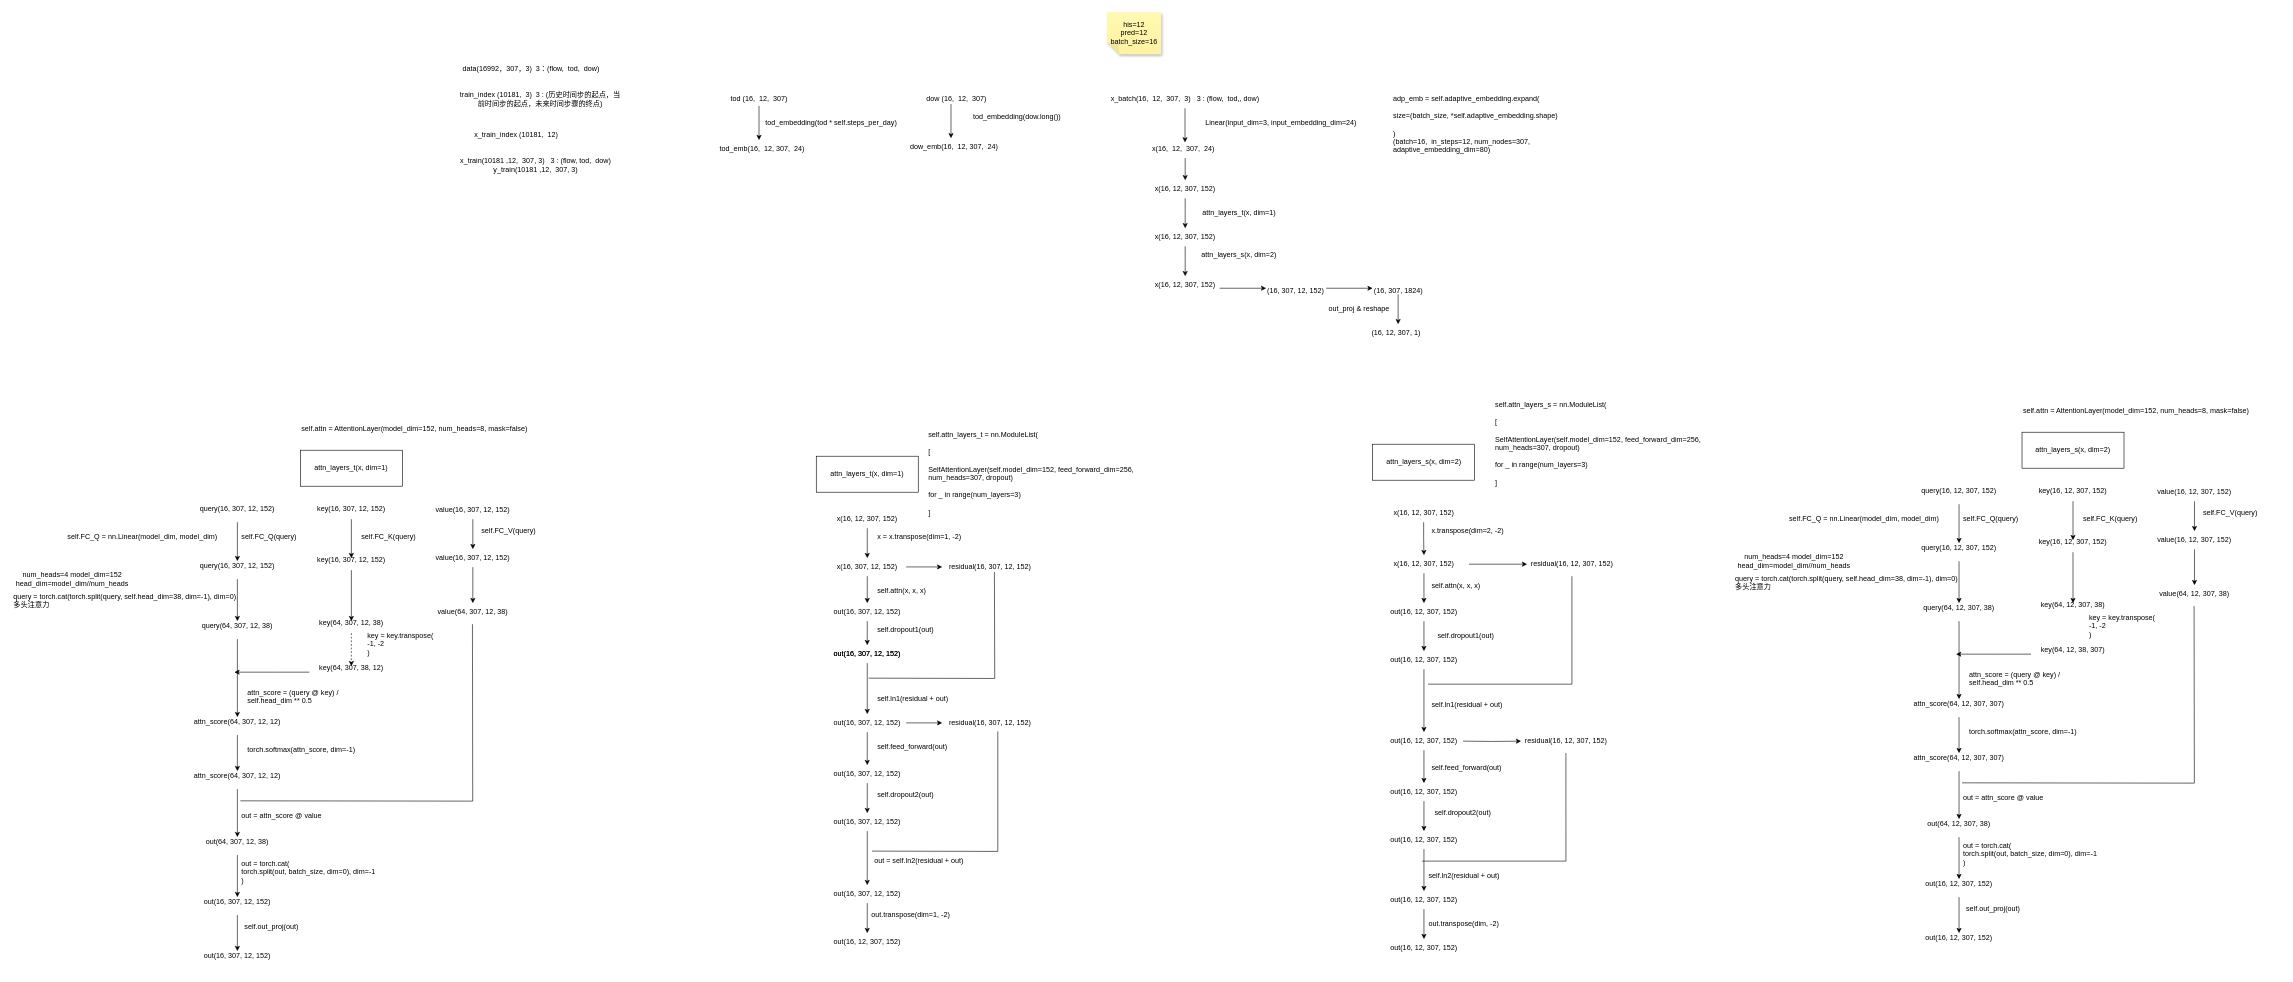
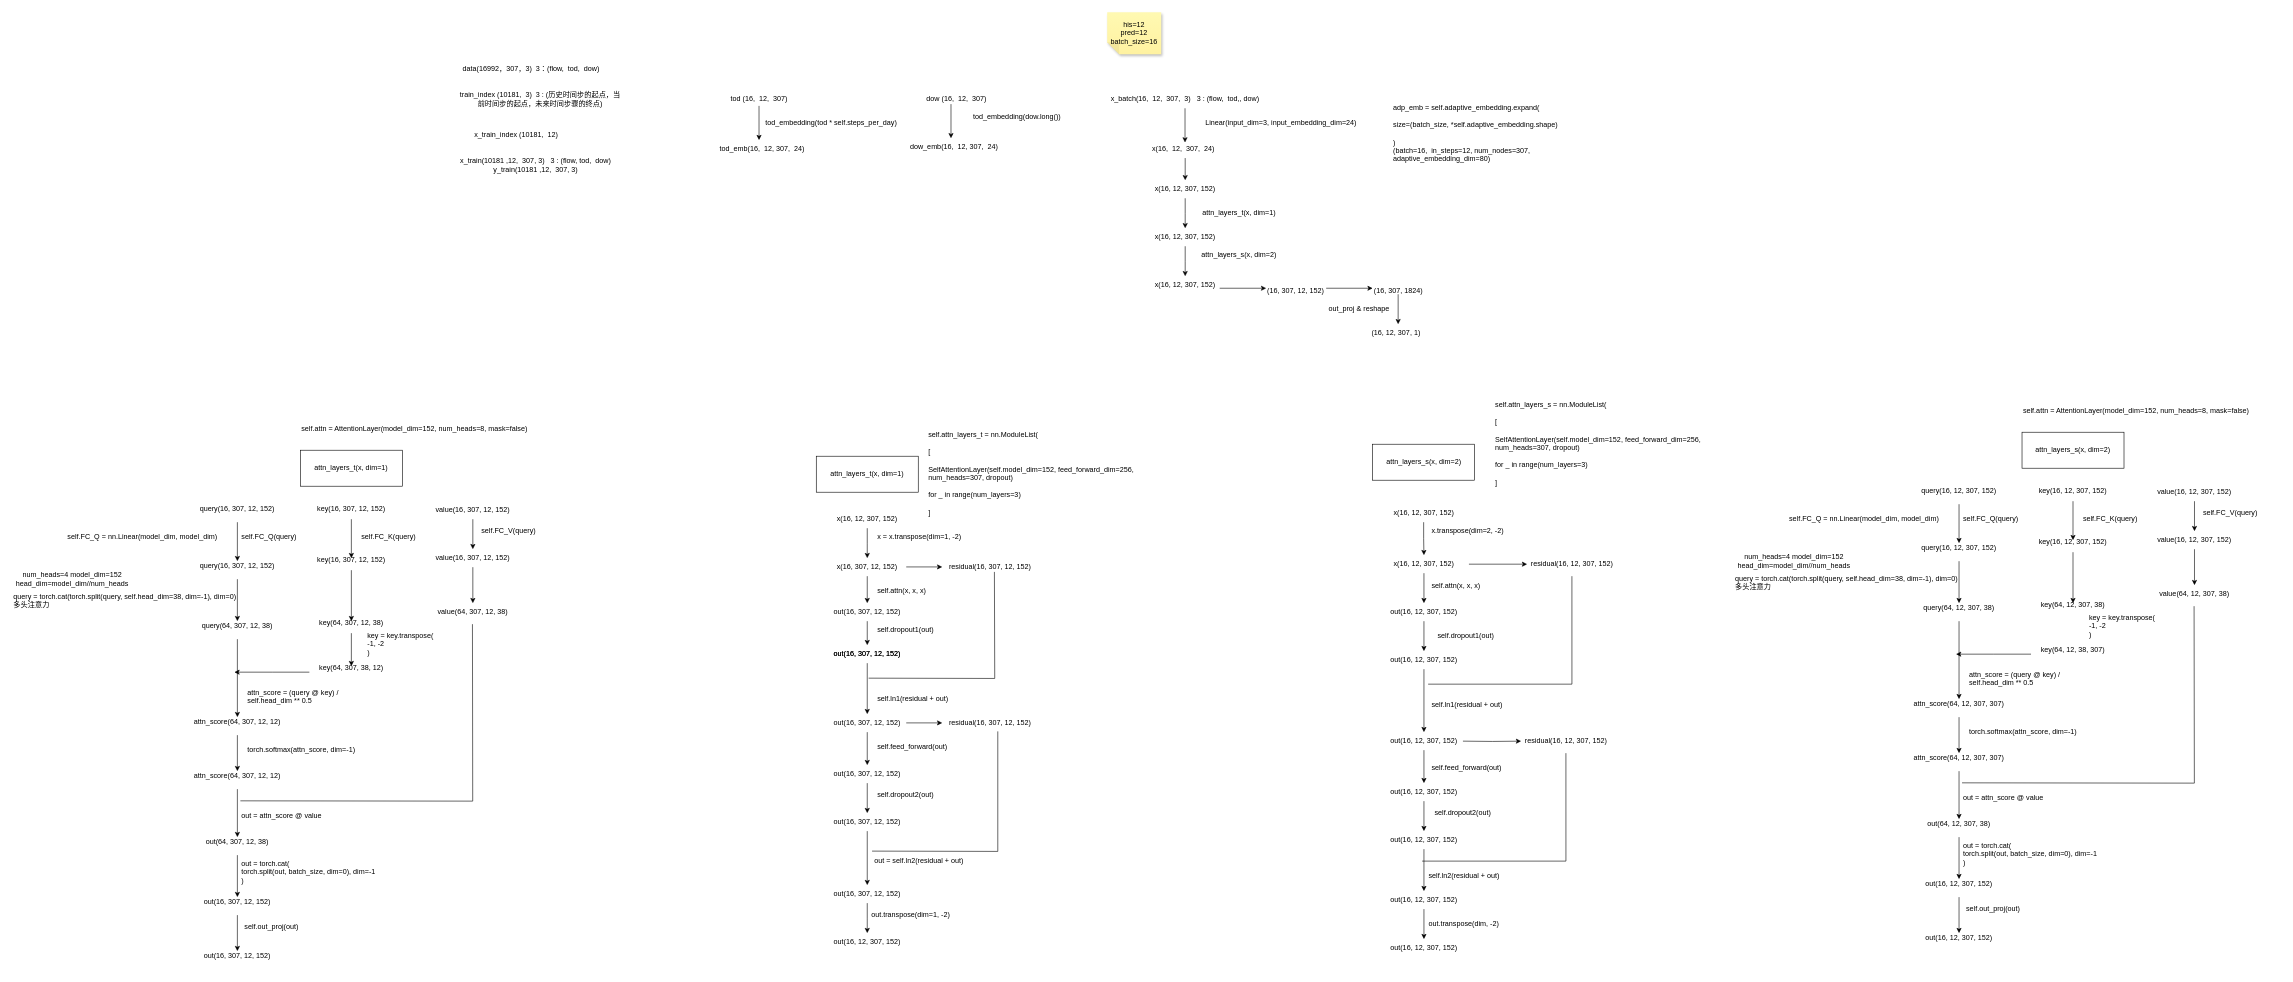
(1479, 123) -> (1479, 132)
(351, 647) -> (351, 647)
